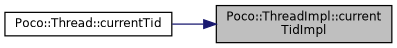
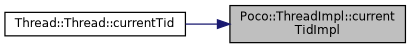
(88, 24) -> (95, 24)
